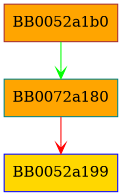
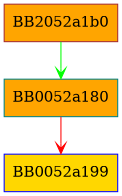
(61, 23) -> (61, 23)
(61, 98) -> (61, 98)
